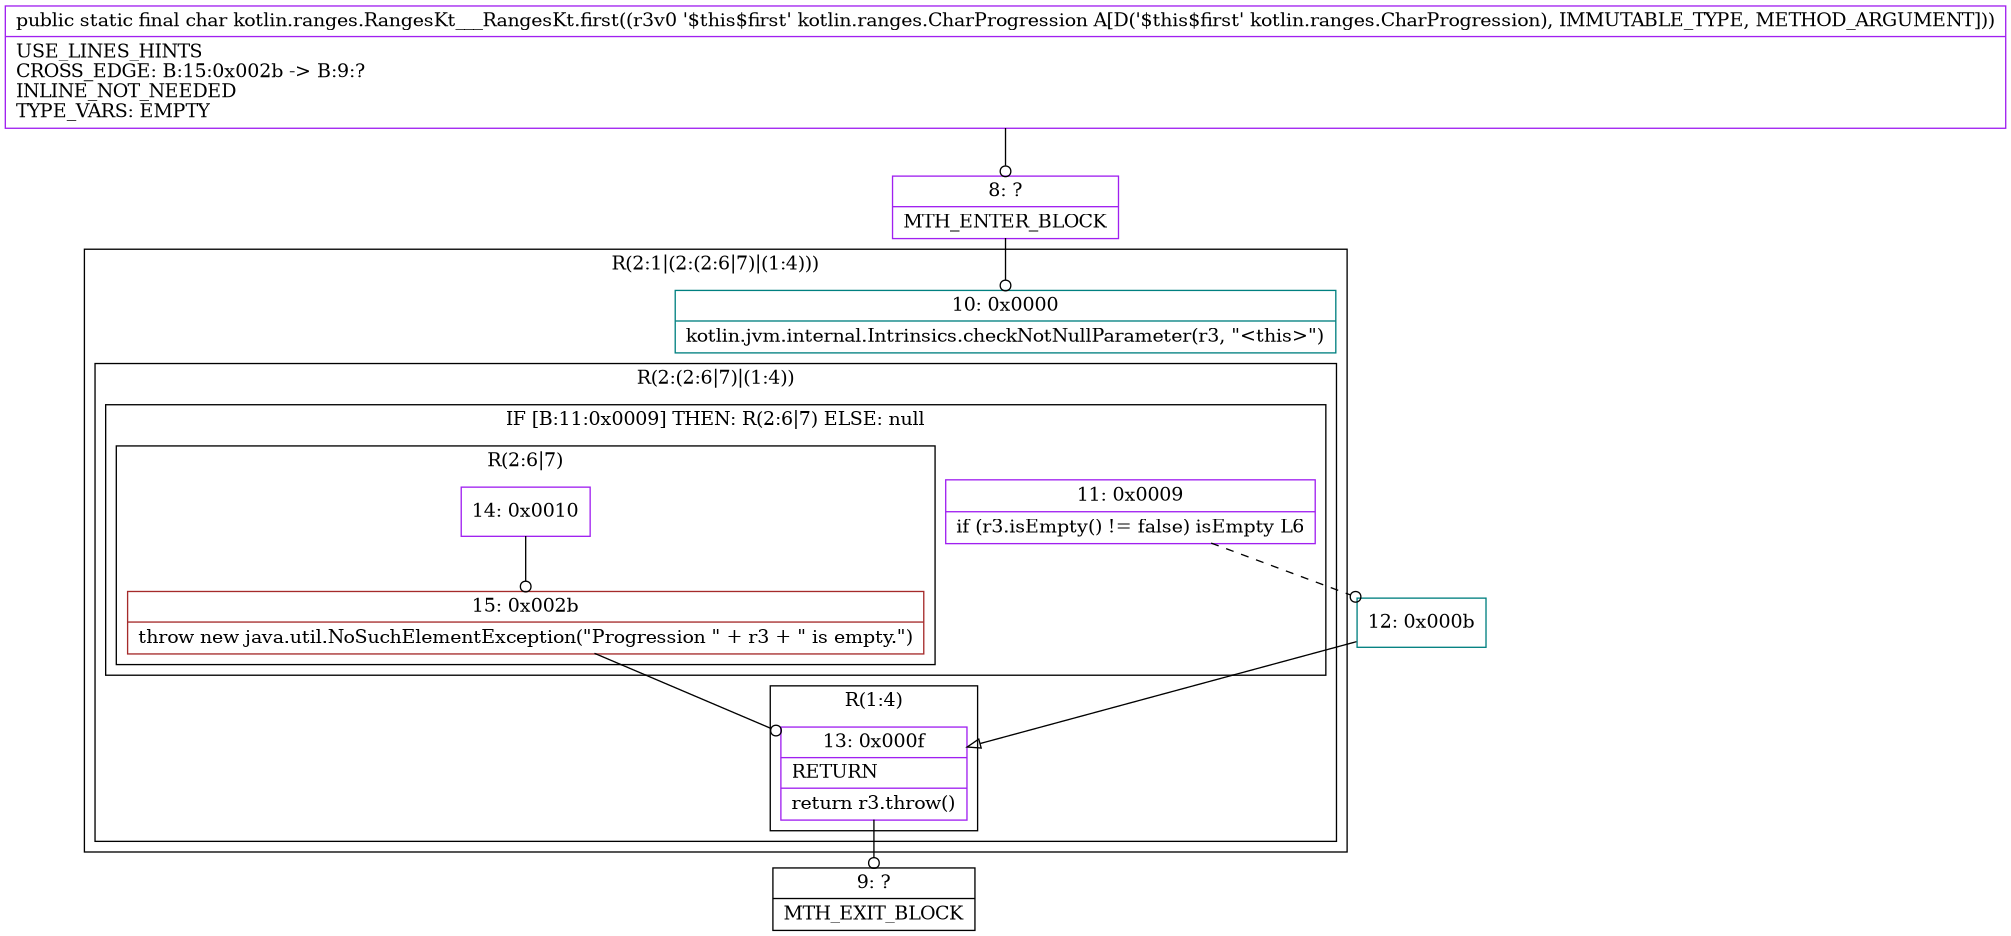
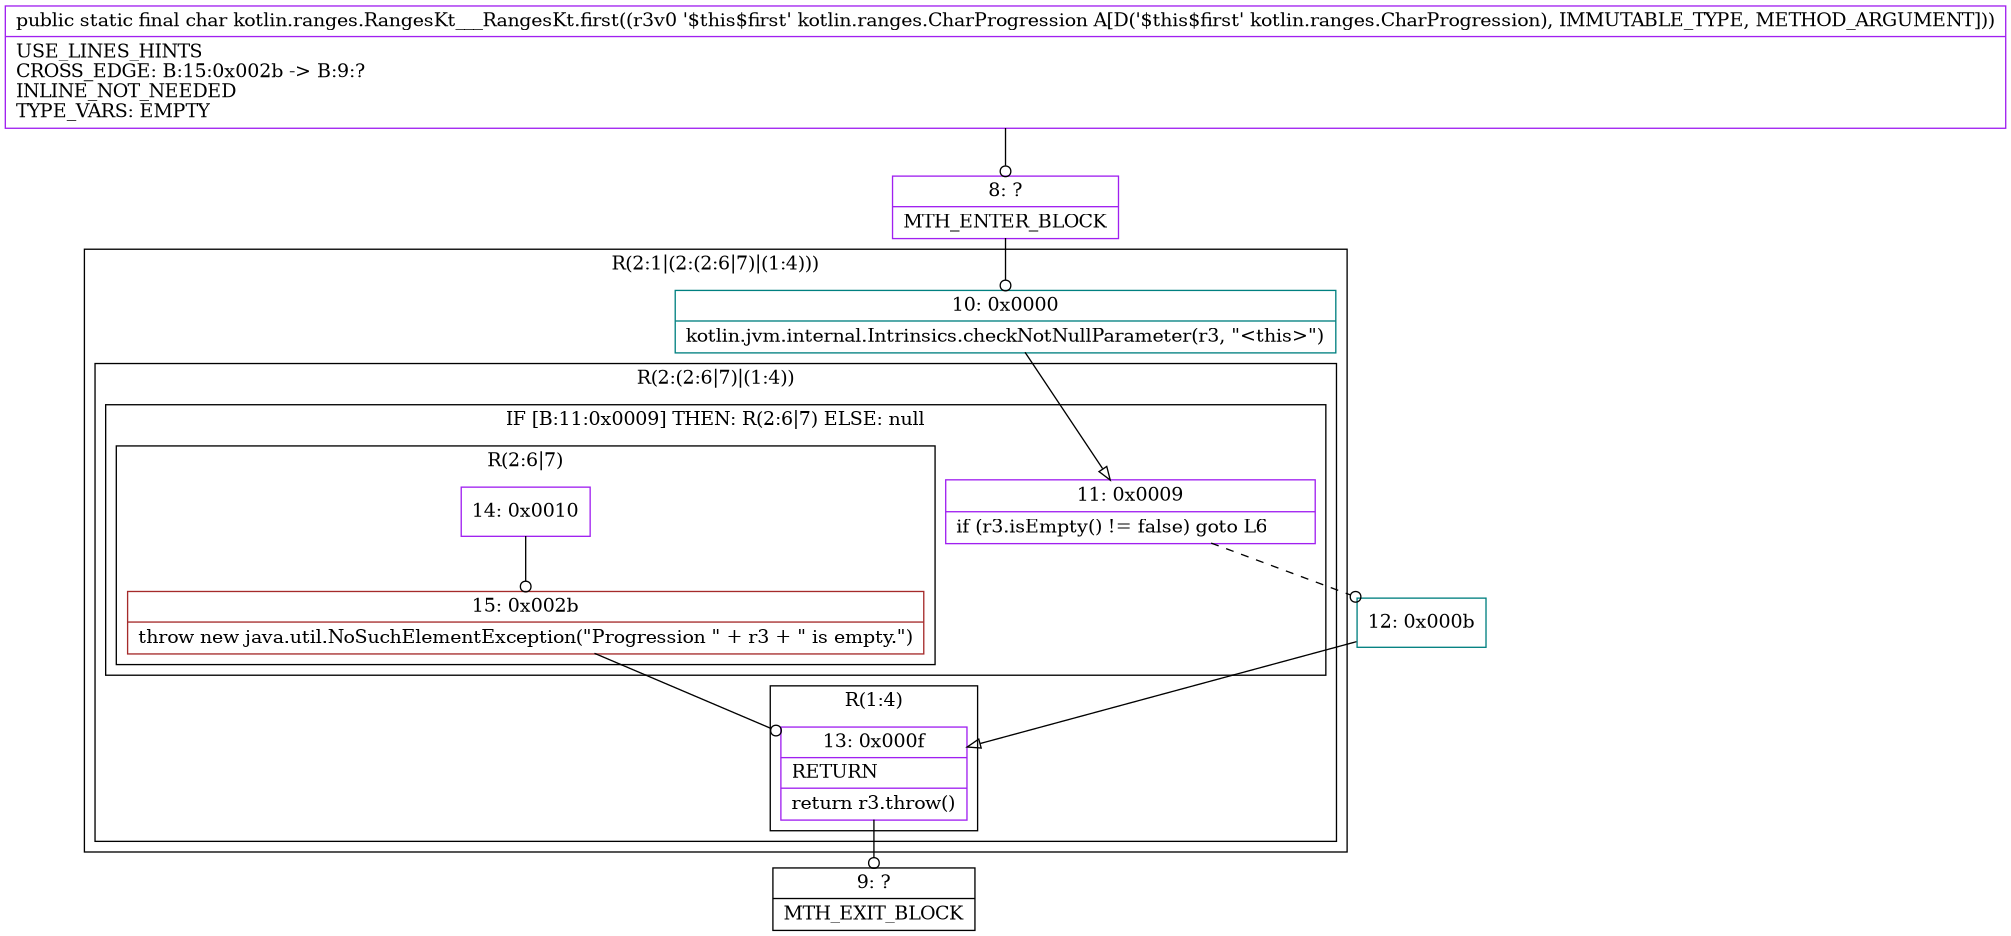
none -> (1066, 413)
(1130, 527) -> (1113, 527)
